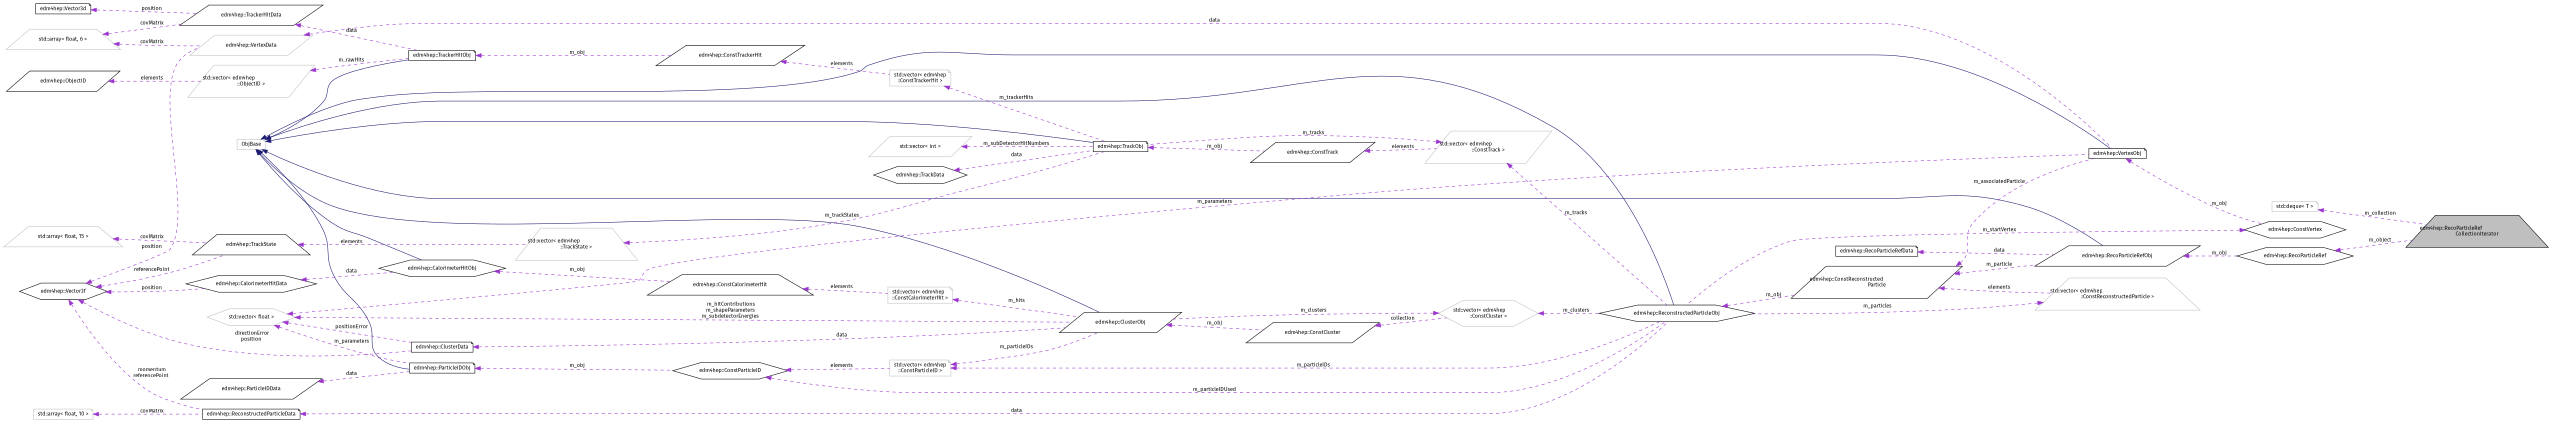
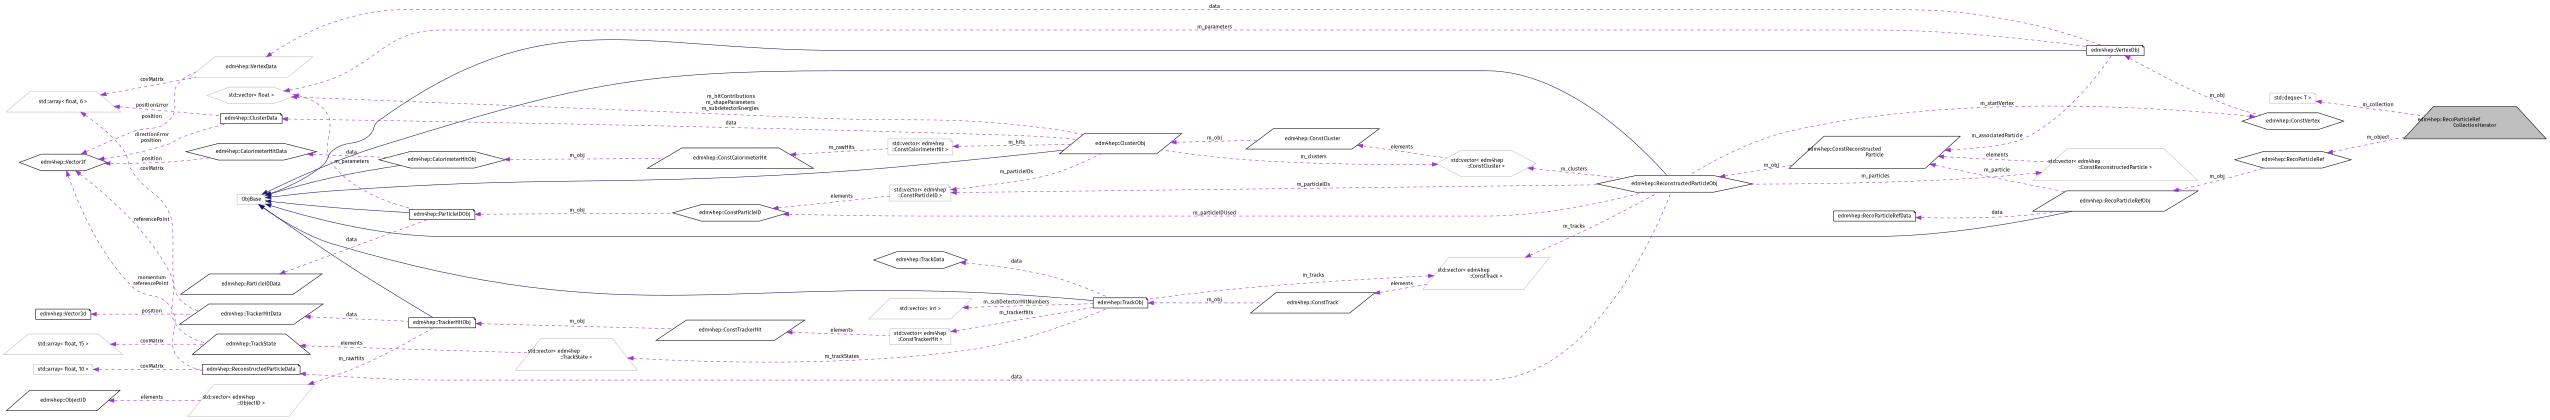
(841, 287) -> (841, 148)
(1402, 318) -> (1401, 147)
(350, 333) -> (170, 111)
